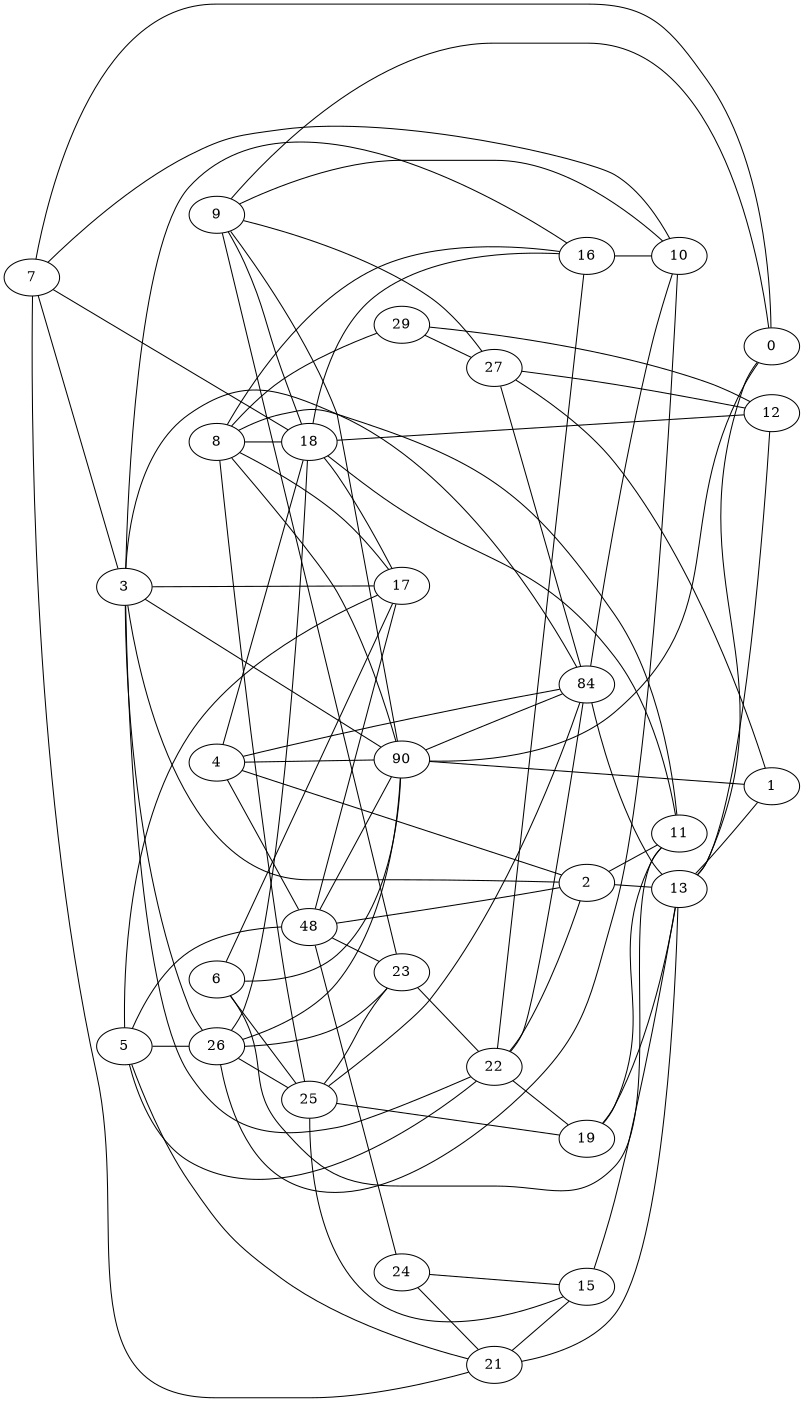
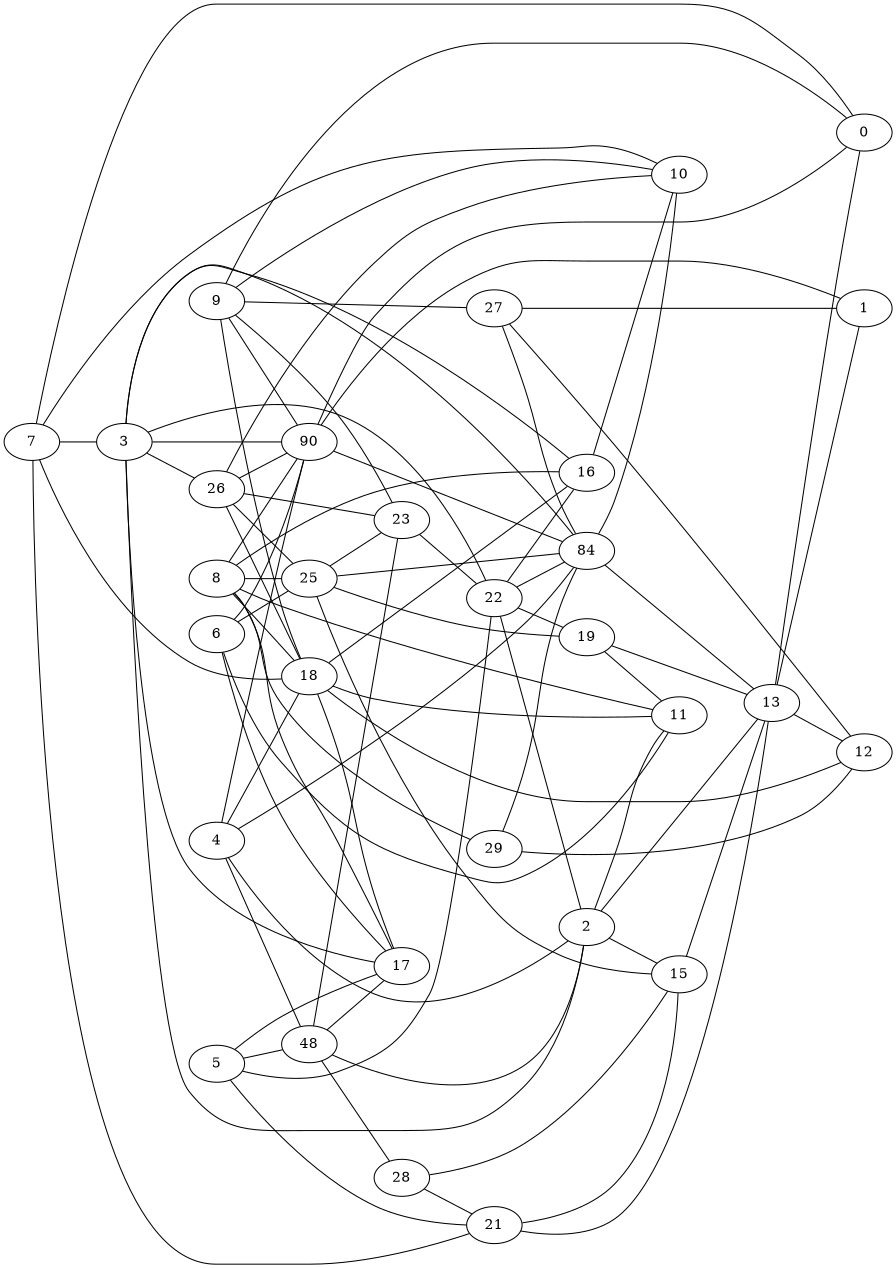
(448, 346) -> (539, 699)
(356, 843) -> none
none -> (633, 951)
(169, 1046) -> none
(402, 1272) -> (402, 1178)
